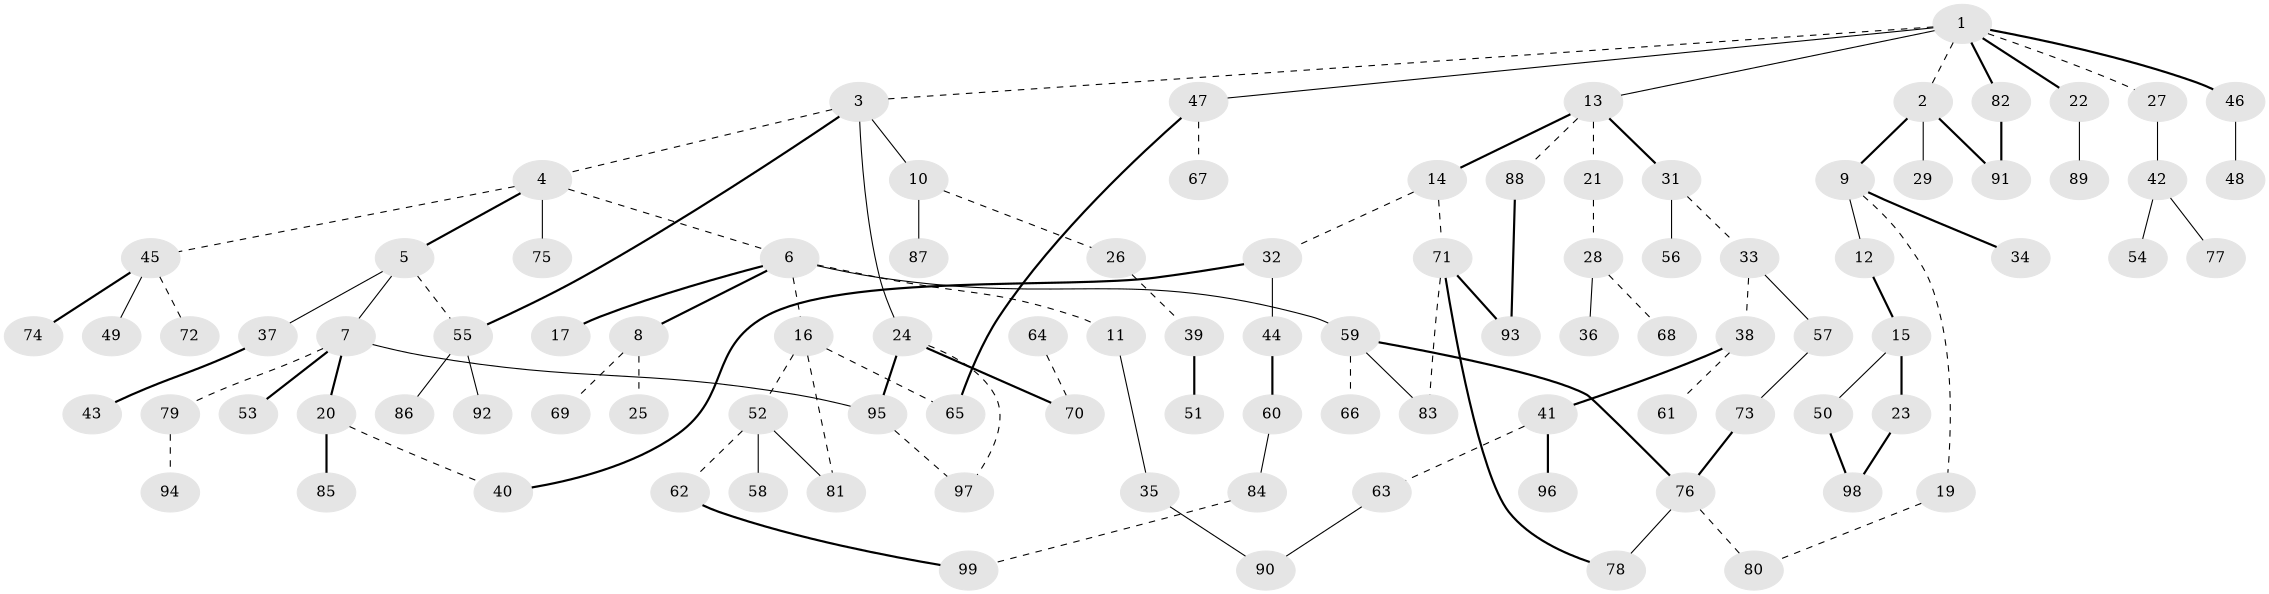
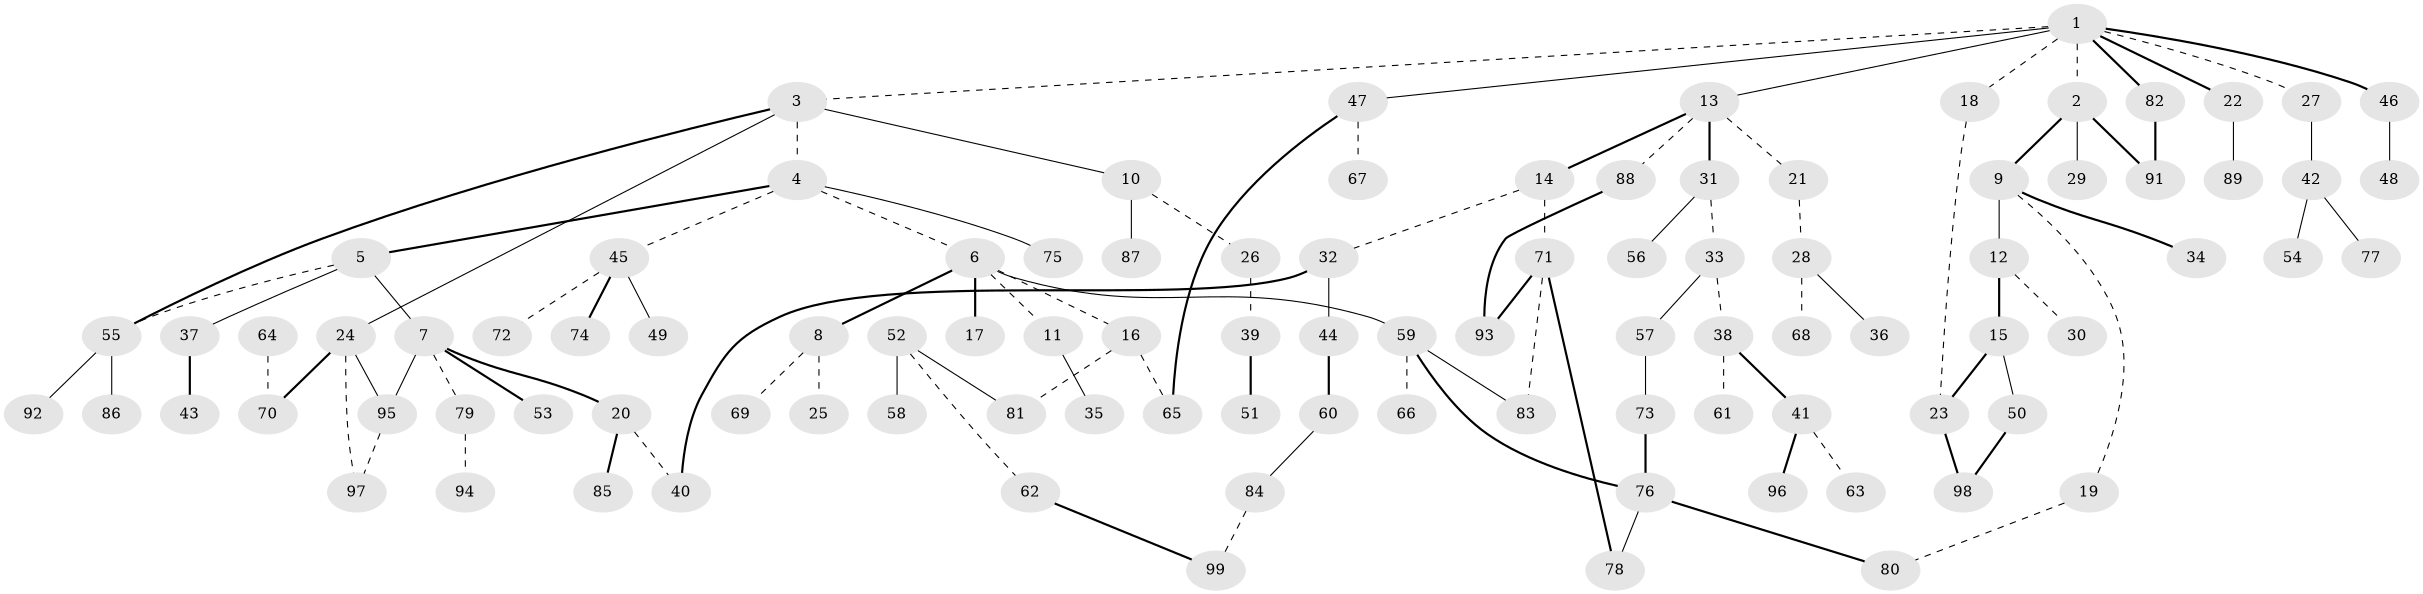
none -> (1970, 102)
none -> (2077, 336)
(891, 373) -> (367, 375)
(781, 375) -> none
(1720, 532) -> (1768, 532)
(1266, 571) -> none
